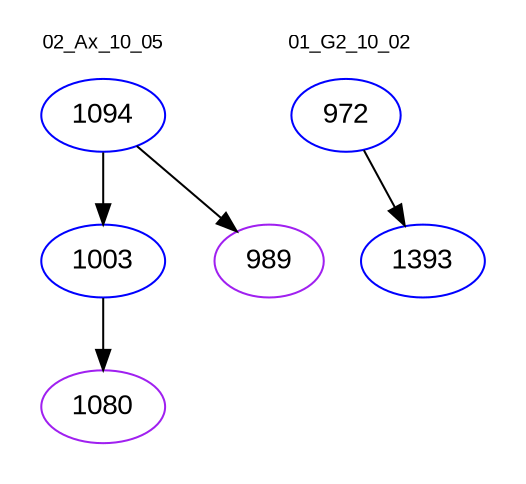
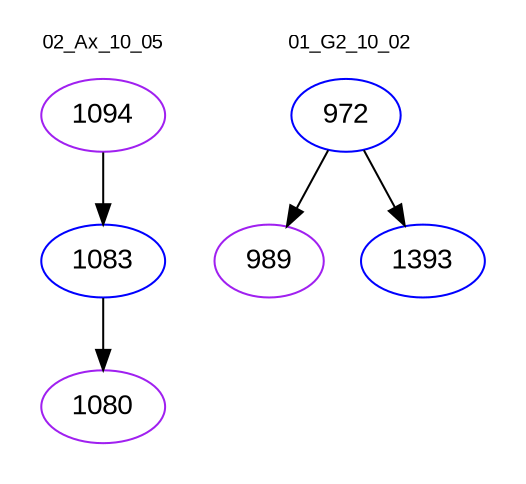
(103, 115) -> (103, 115)
(168, 173) -> (313, 179)
(103, 261) -> (103, 261)
